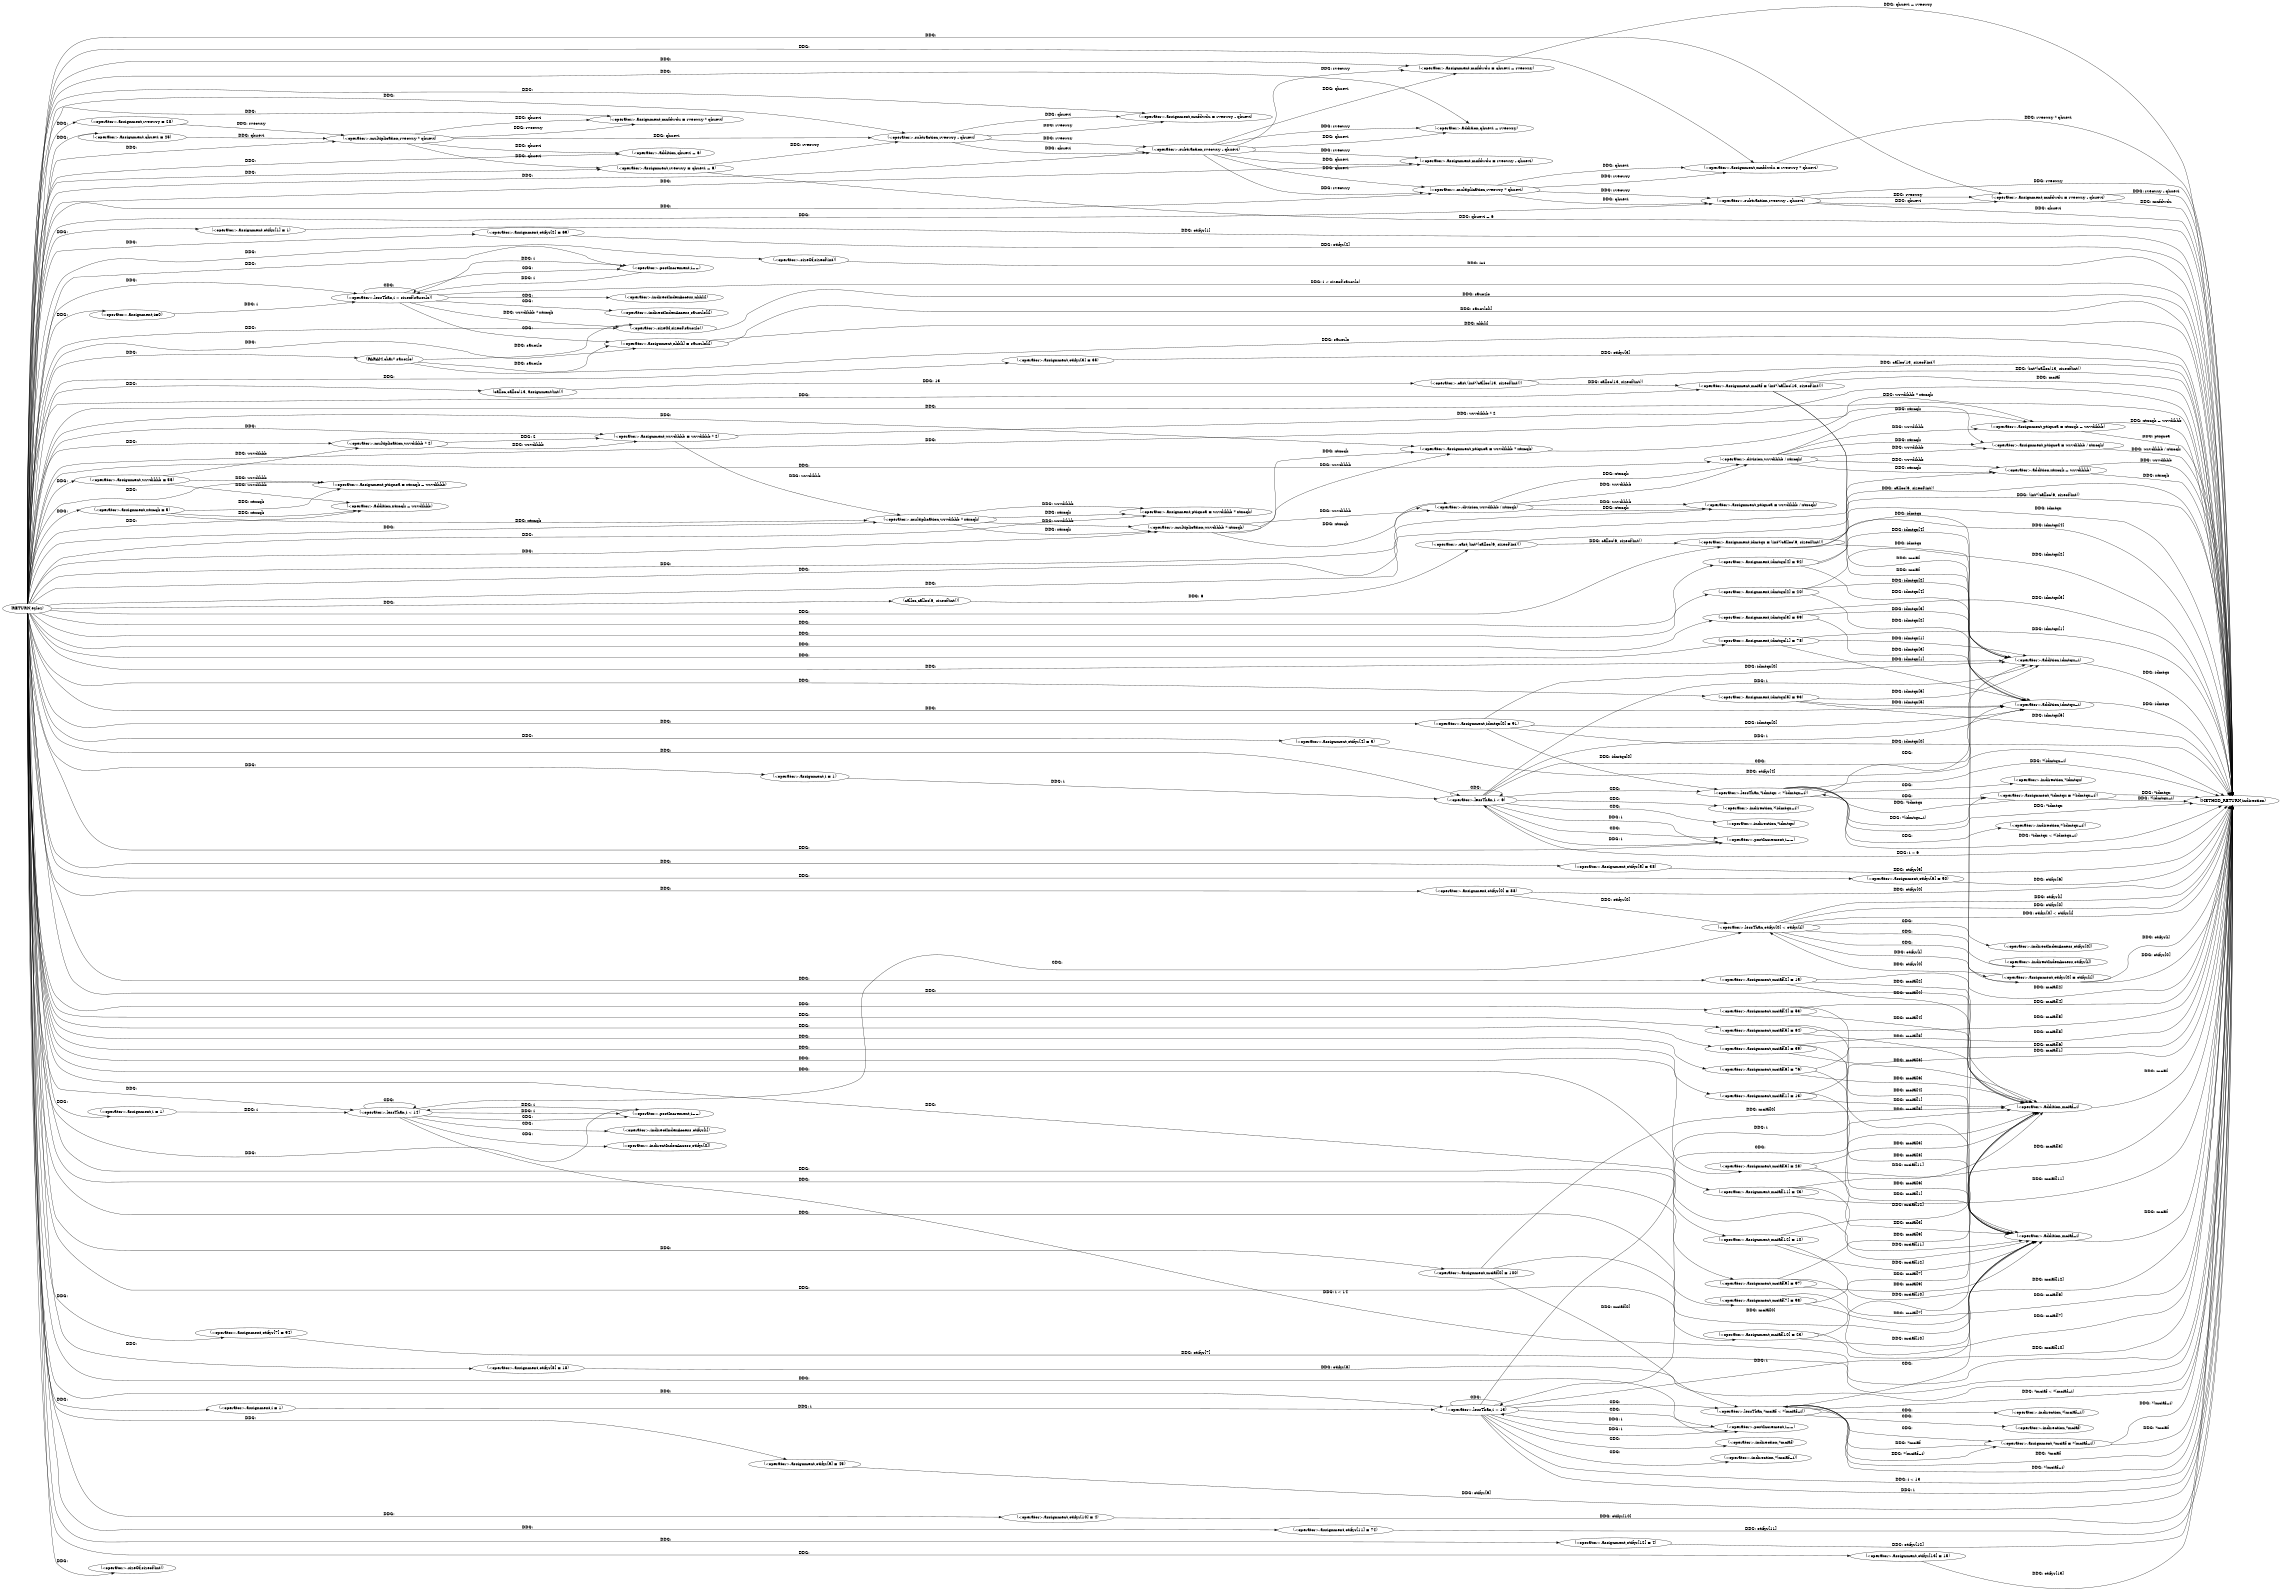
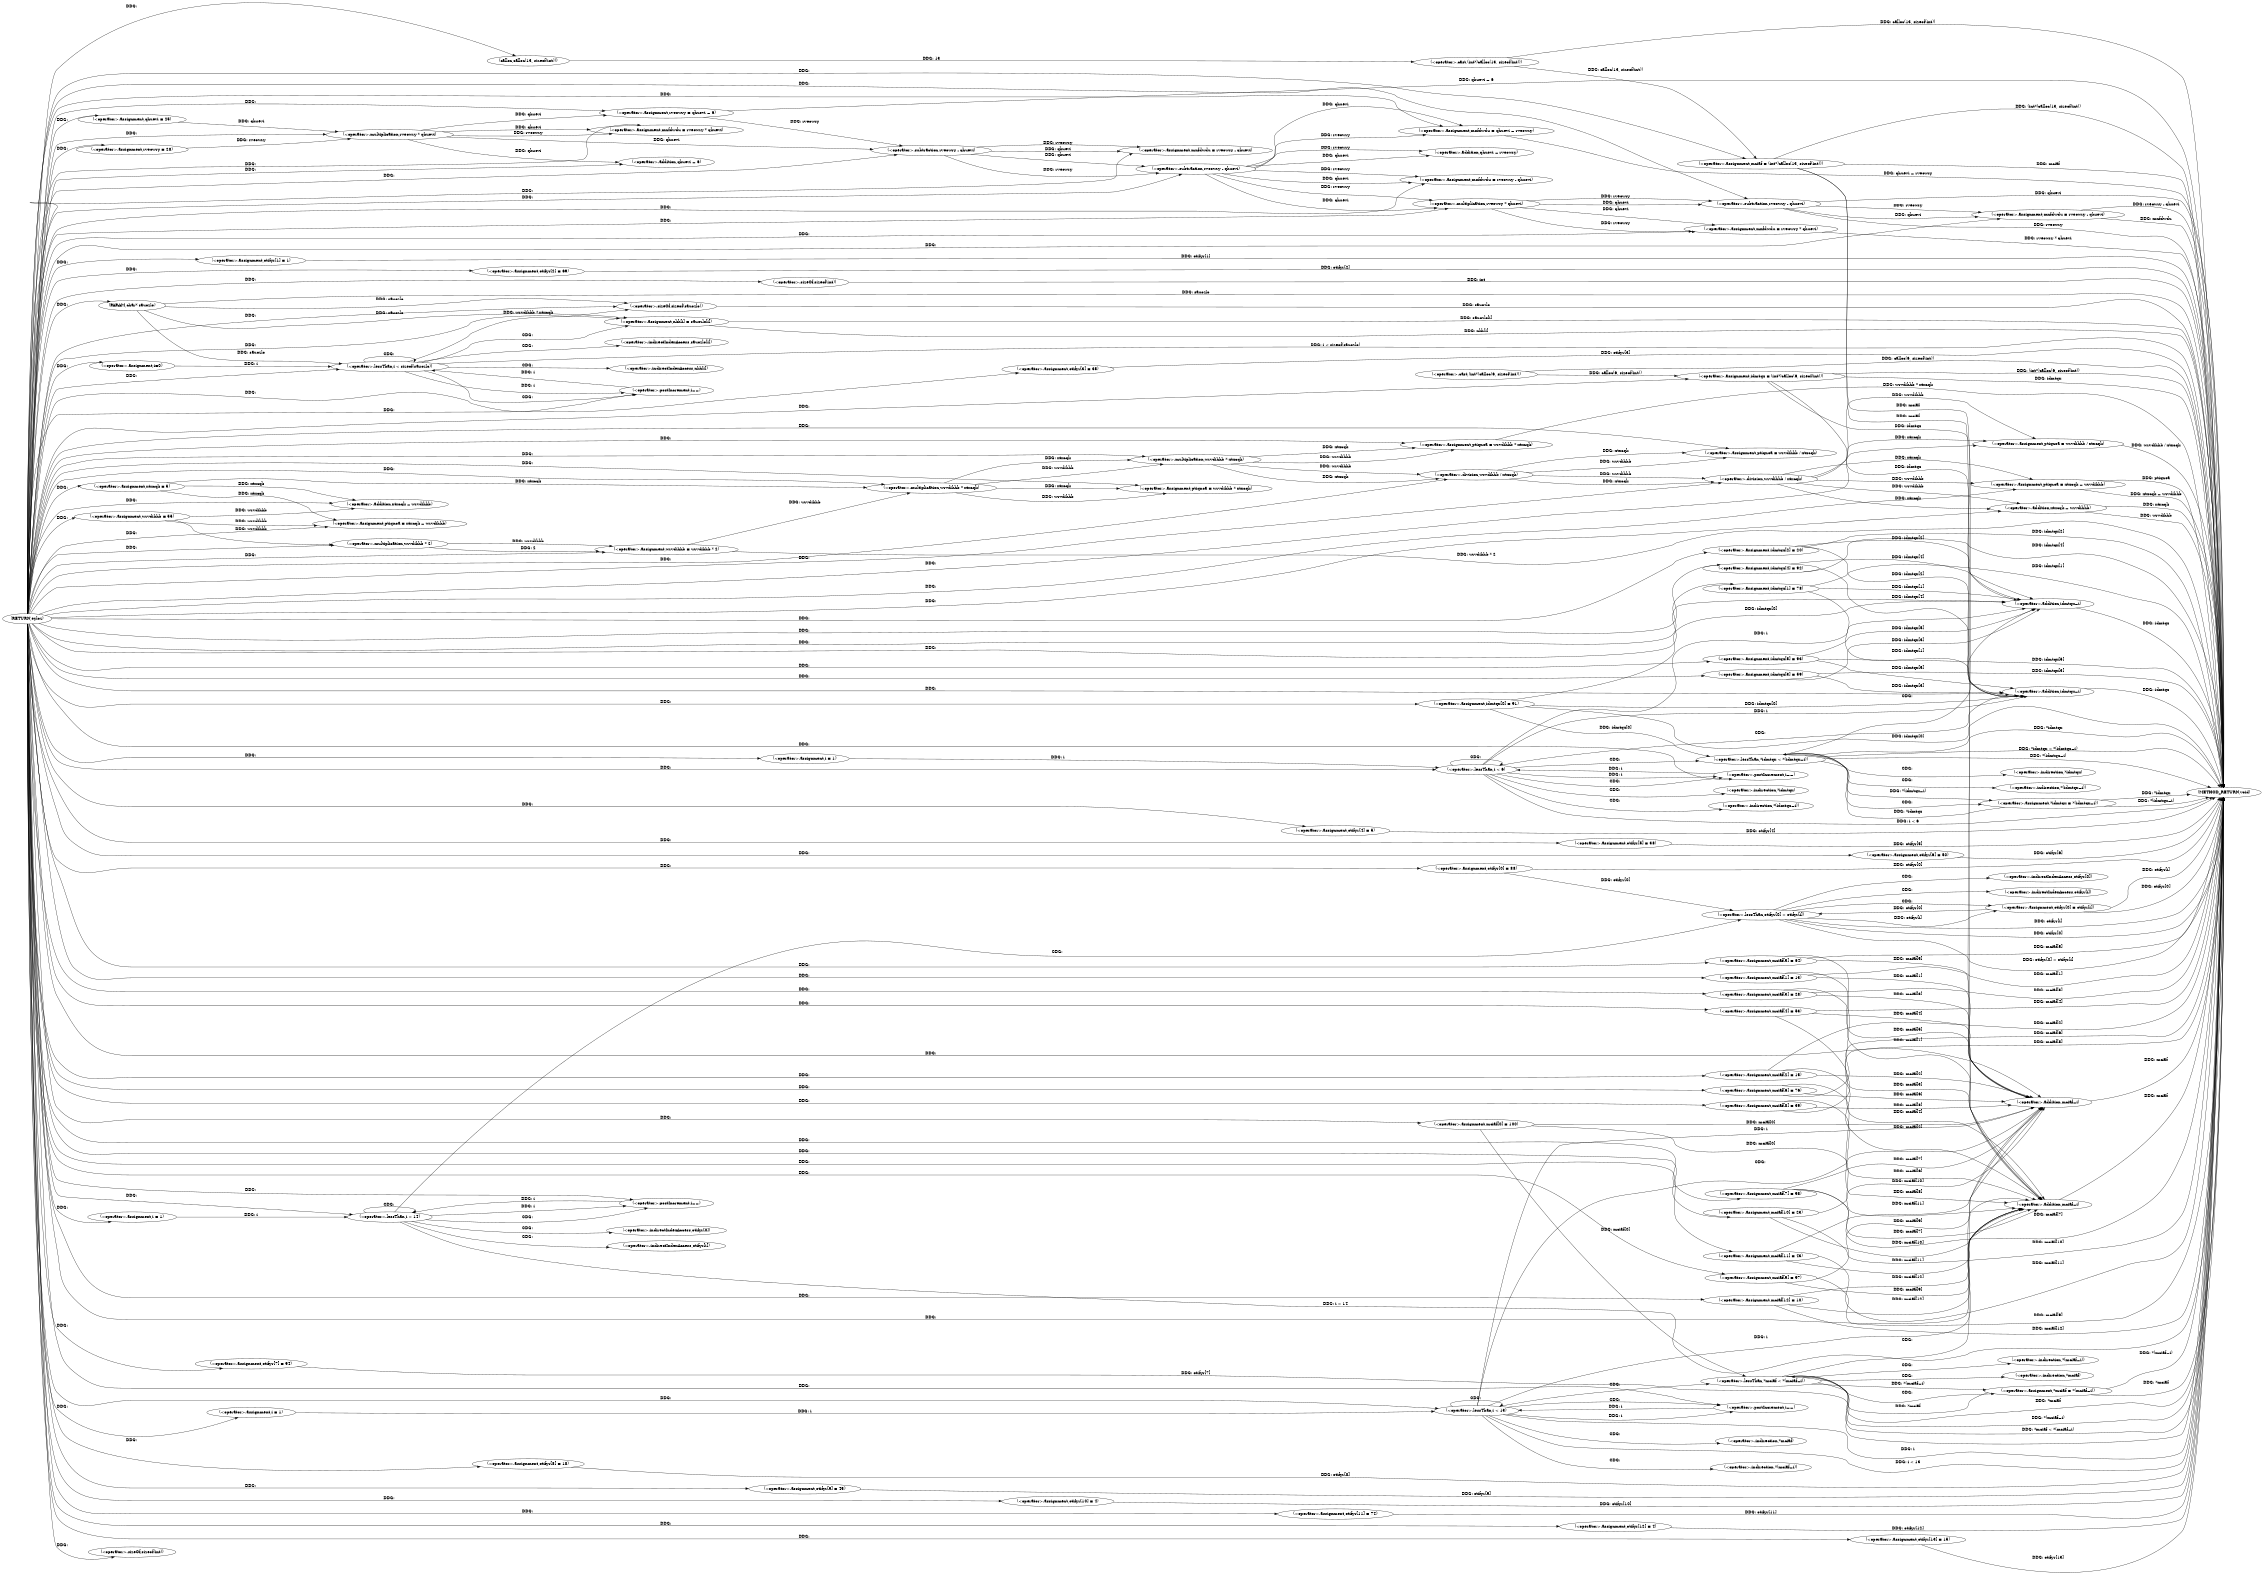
(509, 76) -> none
none -> (230, 360)
(528, 392) -> (528, 61)
(931, 601) -> none
(2233, 801) -> (2224, 792)
